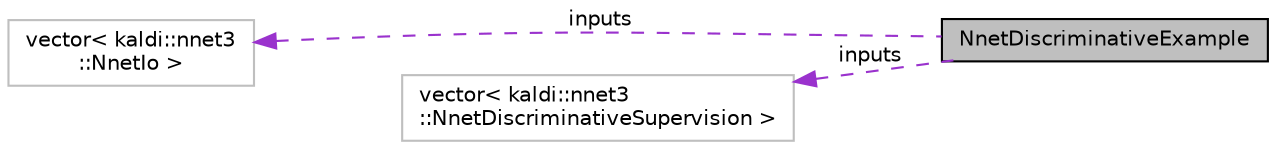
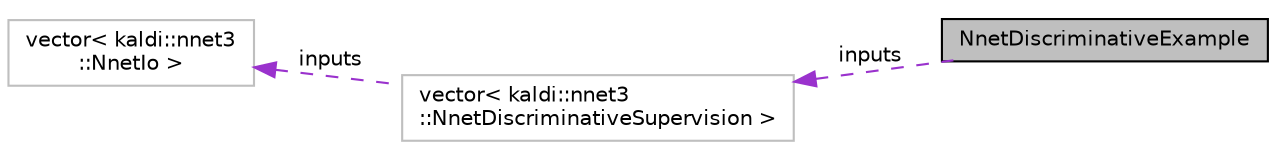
(609, 33) -> (338, 77)
